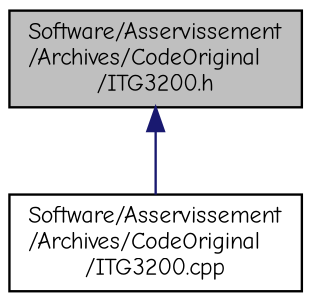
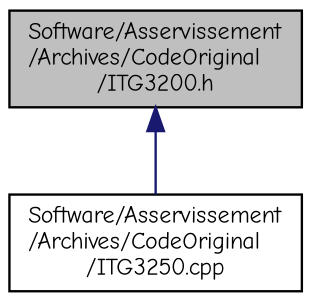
(156, 243) -> (156, 243)
